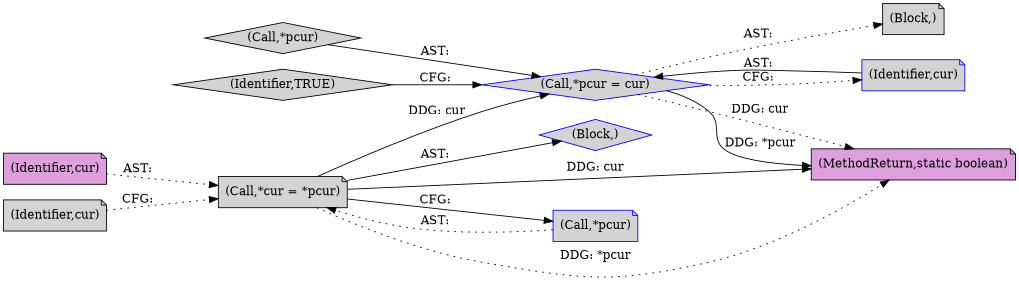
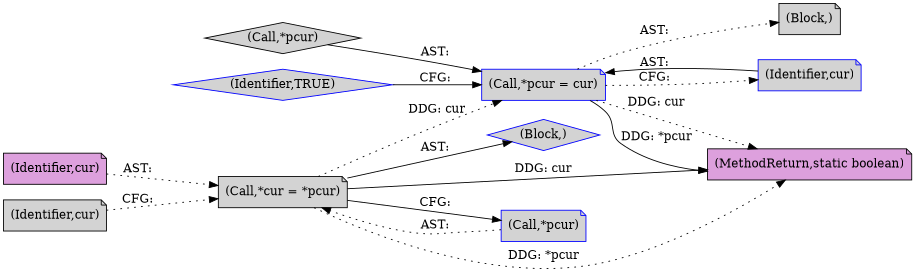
(283, 85) -> (283, 85)
(595, 85) -> (544, 85)
(427, 131) -> (405, 139)
